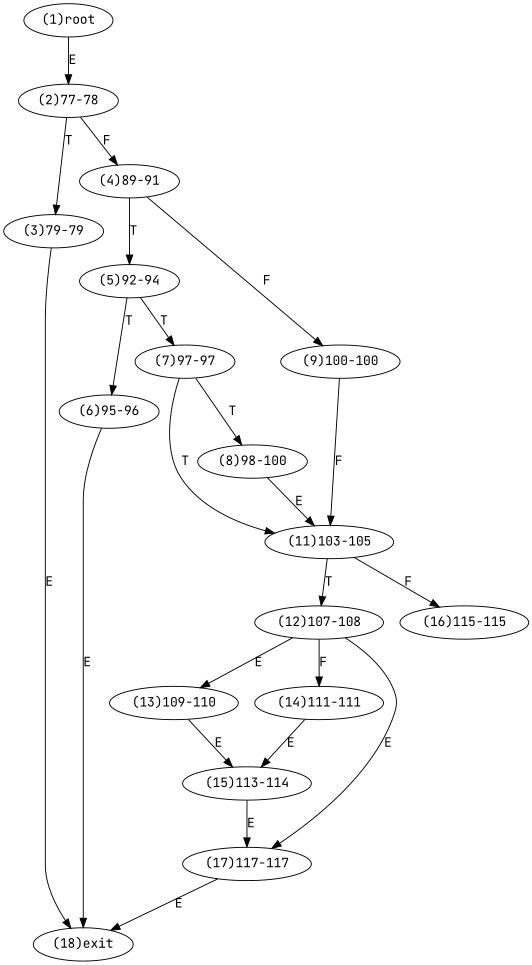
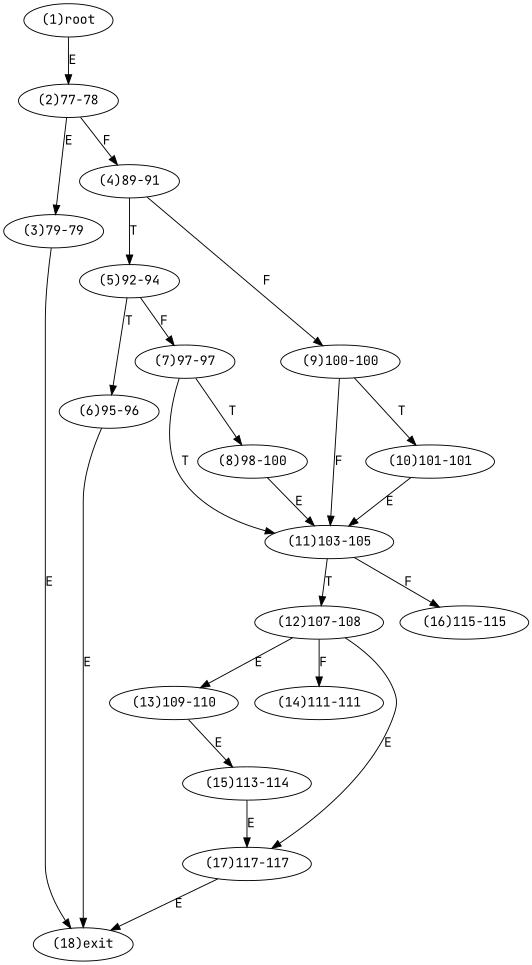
(69, 141) -> (69, 141)
(164, 321) -> (164, 321)
none -> (430, 462)
(286, 740) -> none
